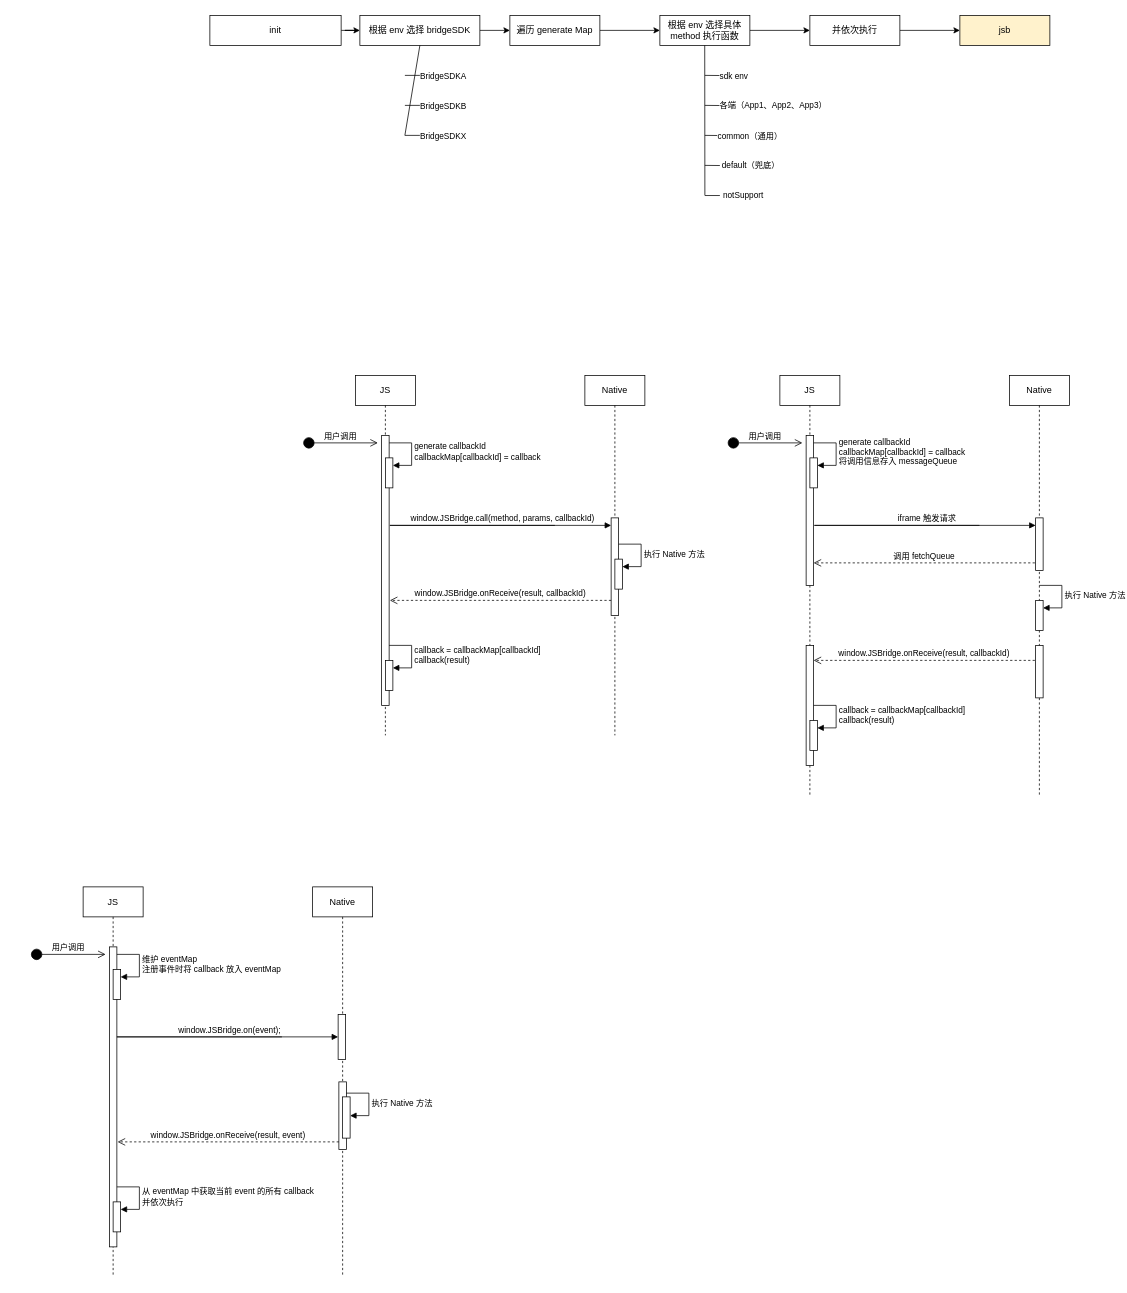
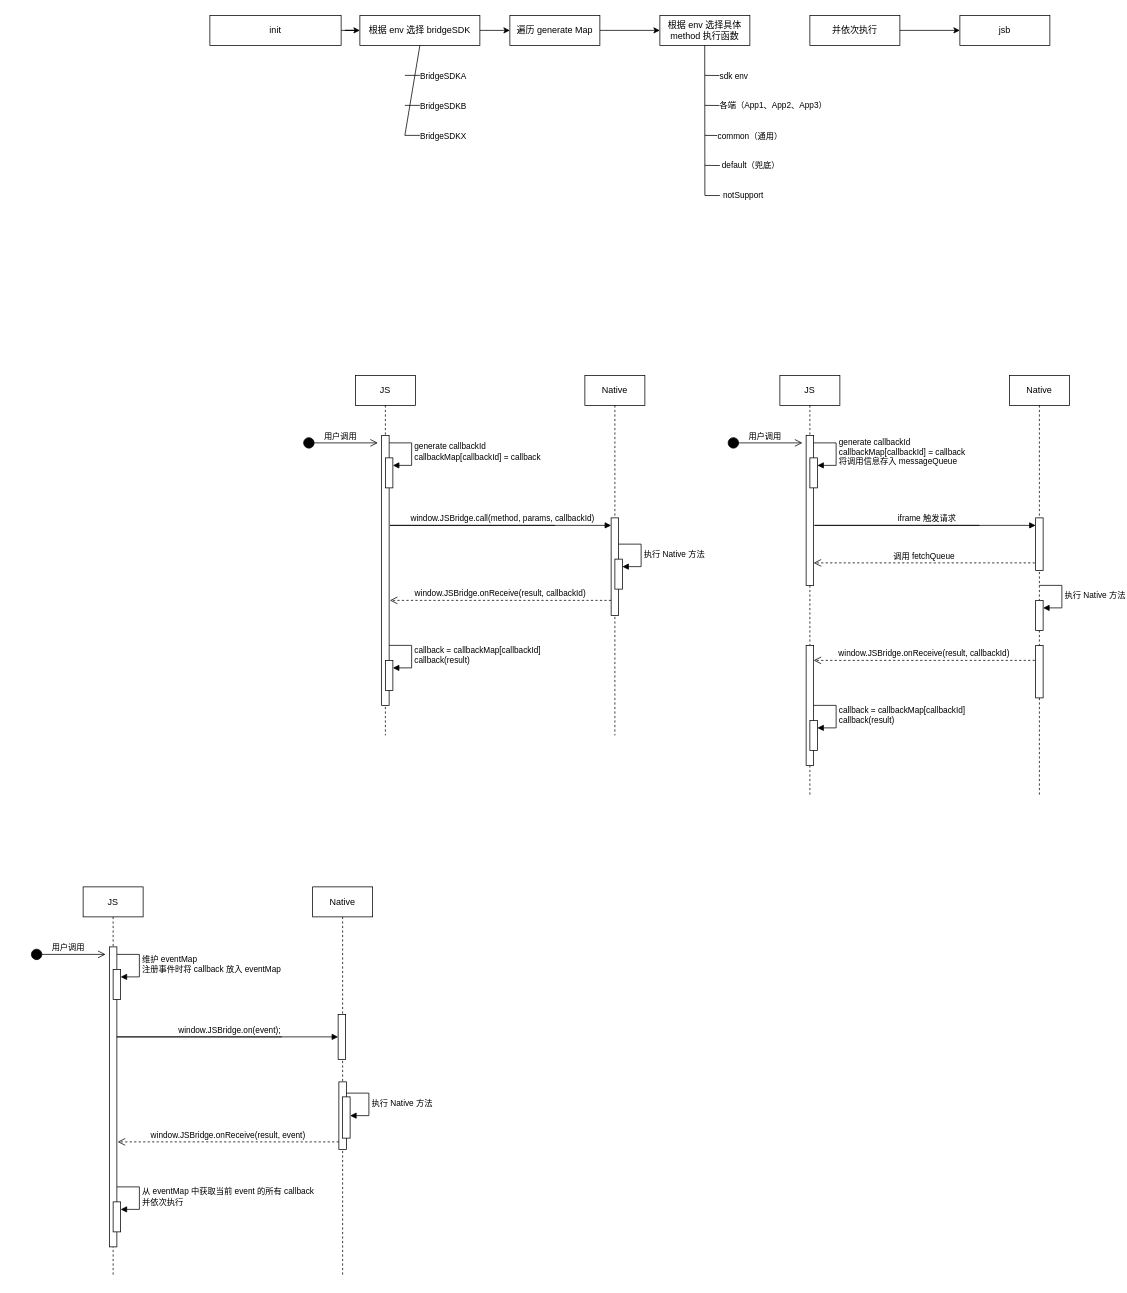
(777, 30) -> none
(1005, 30) -> (1005, 30)
